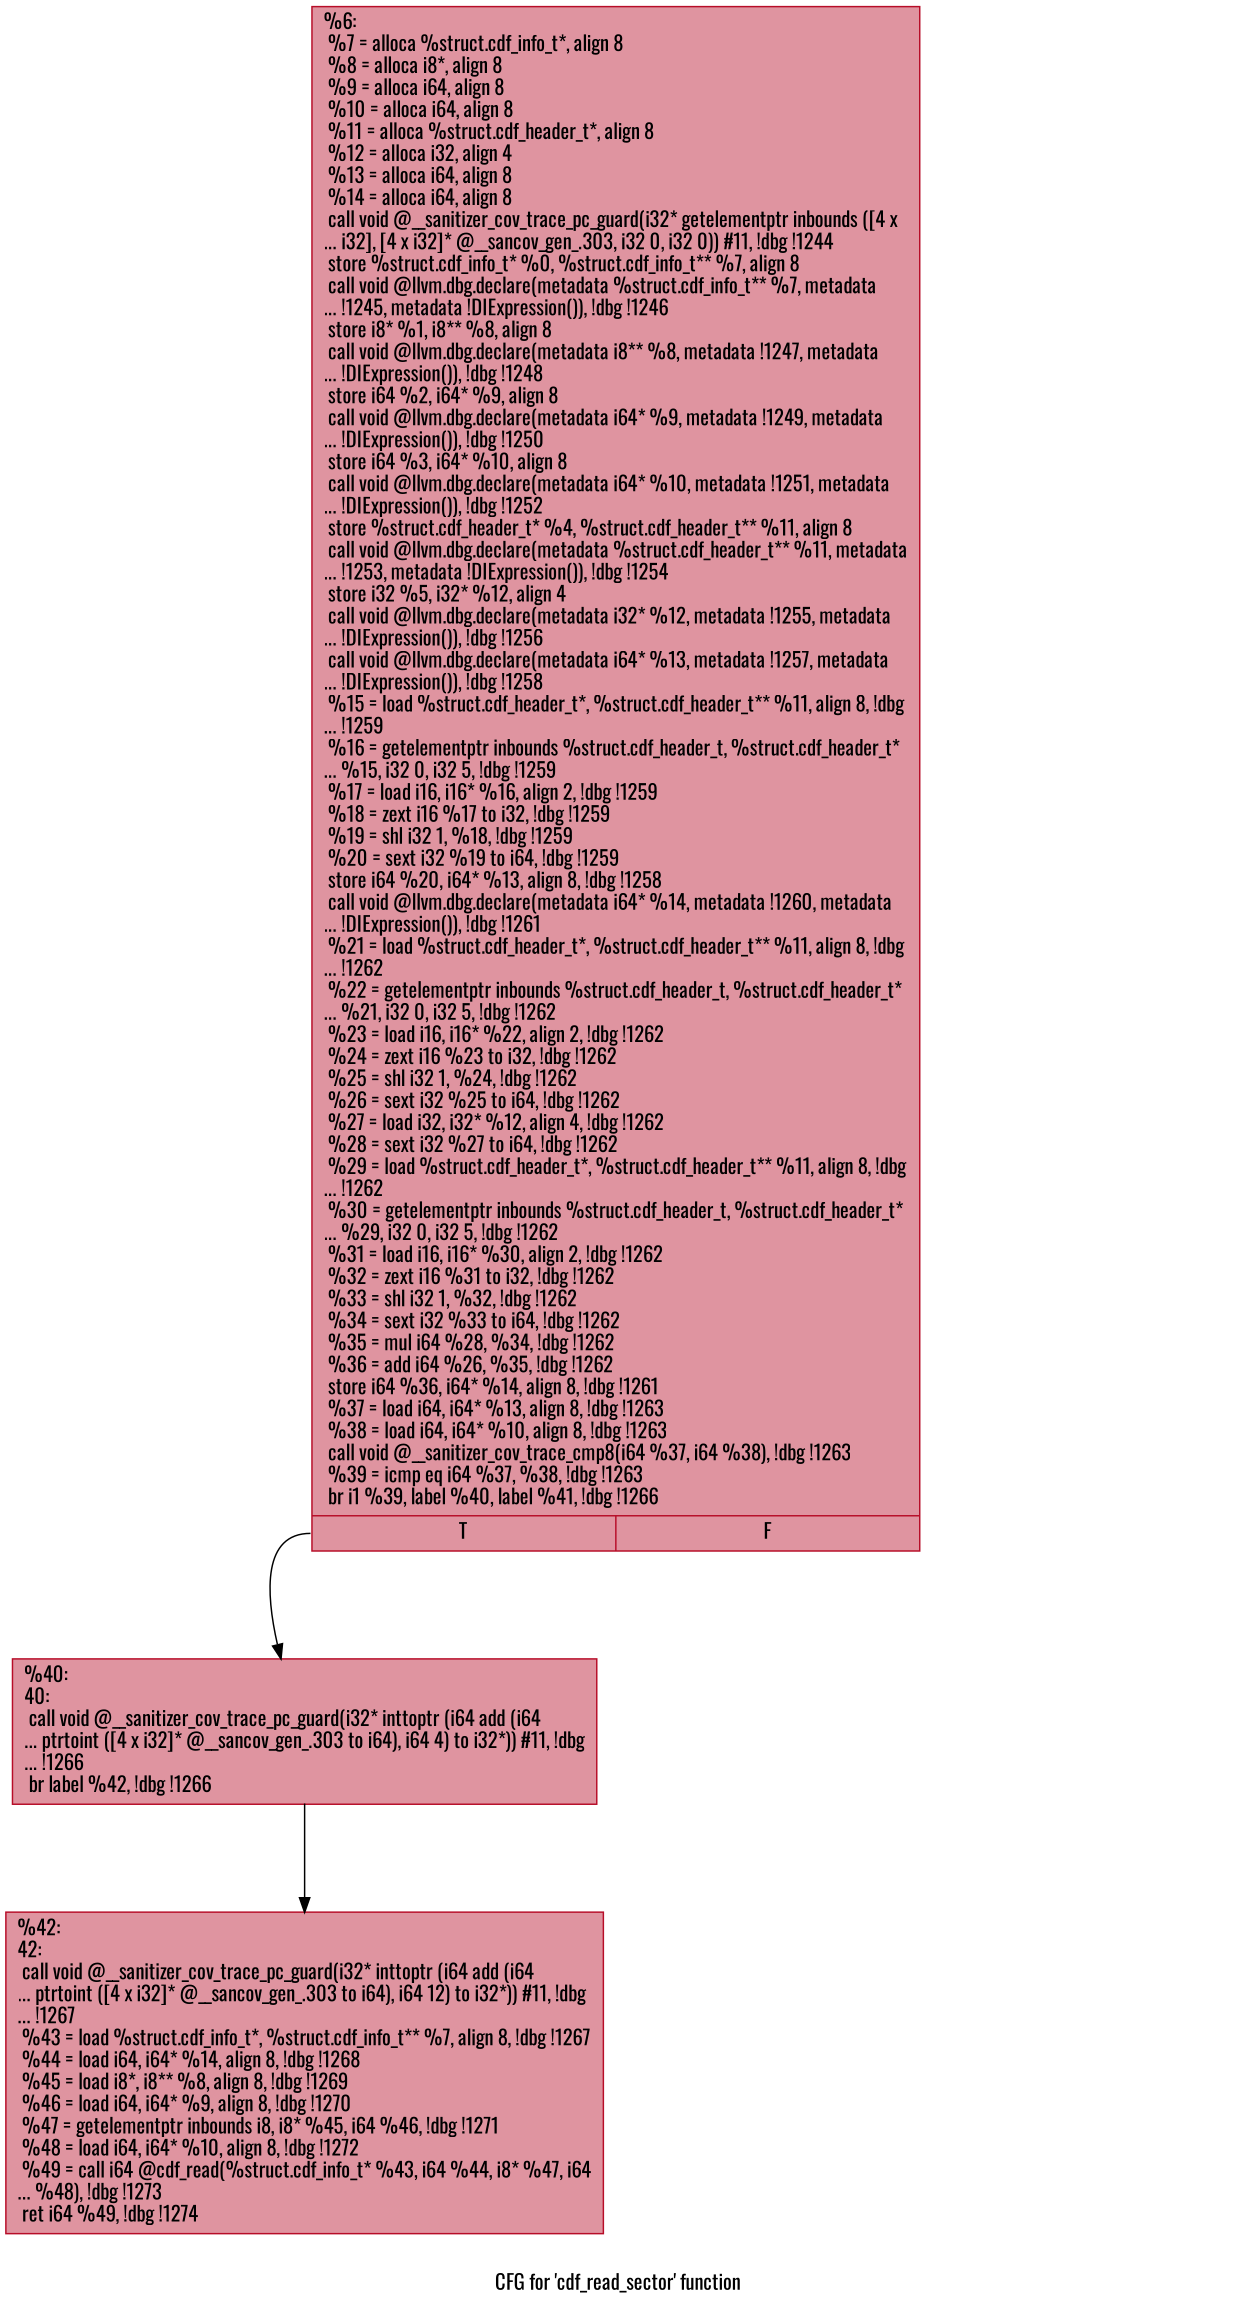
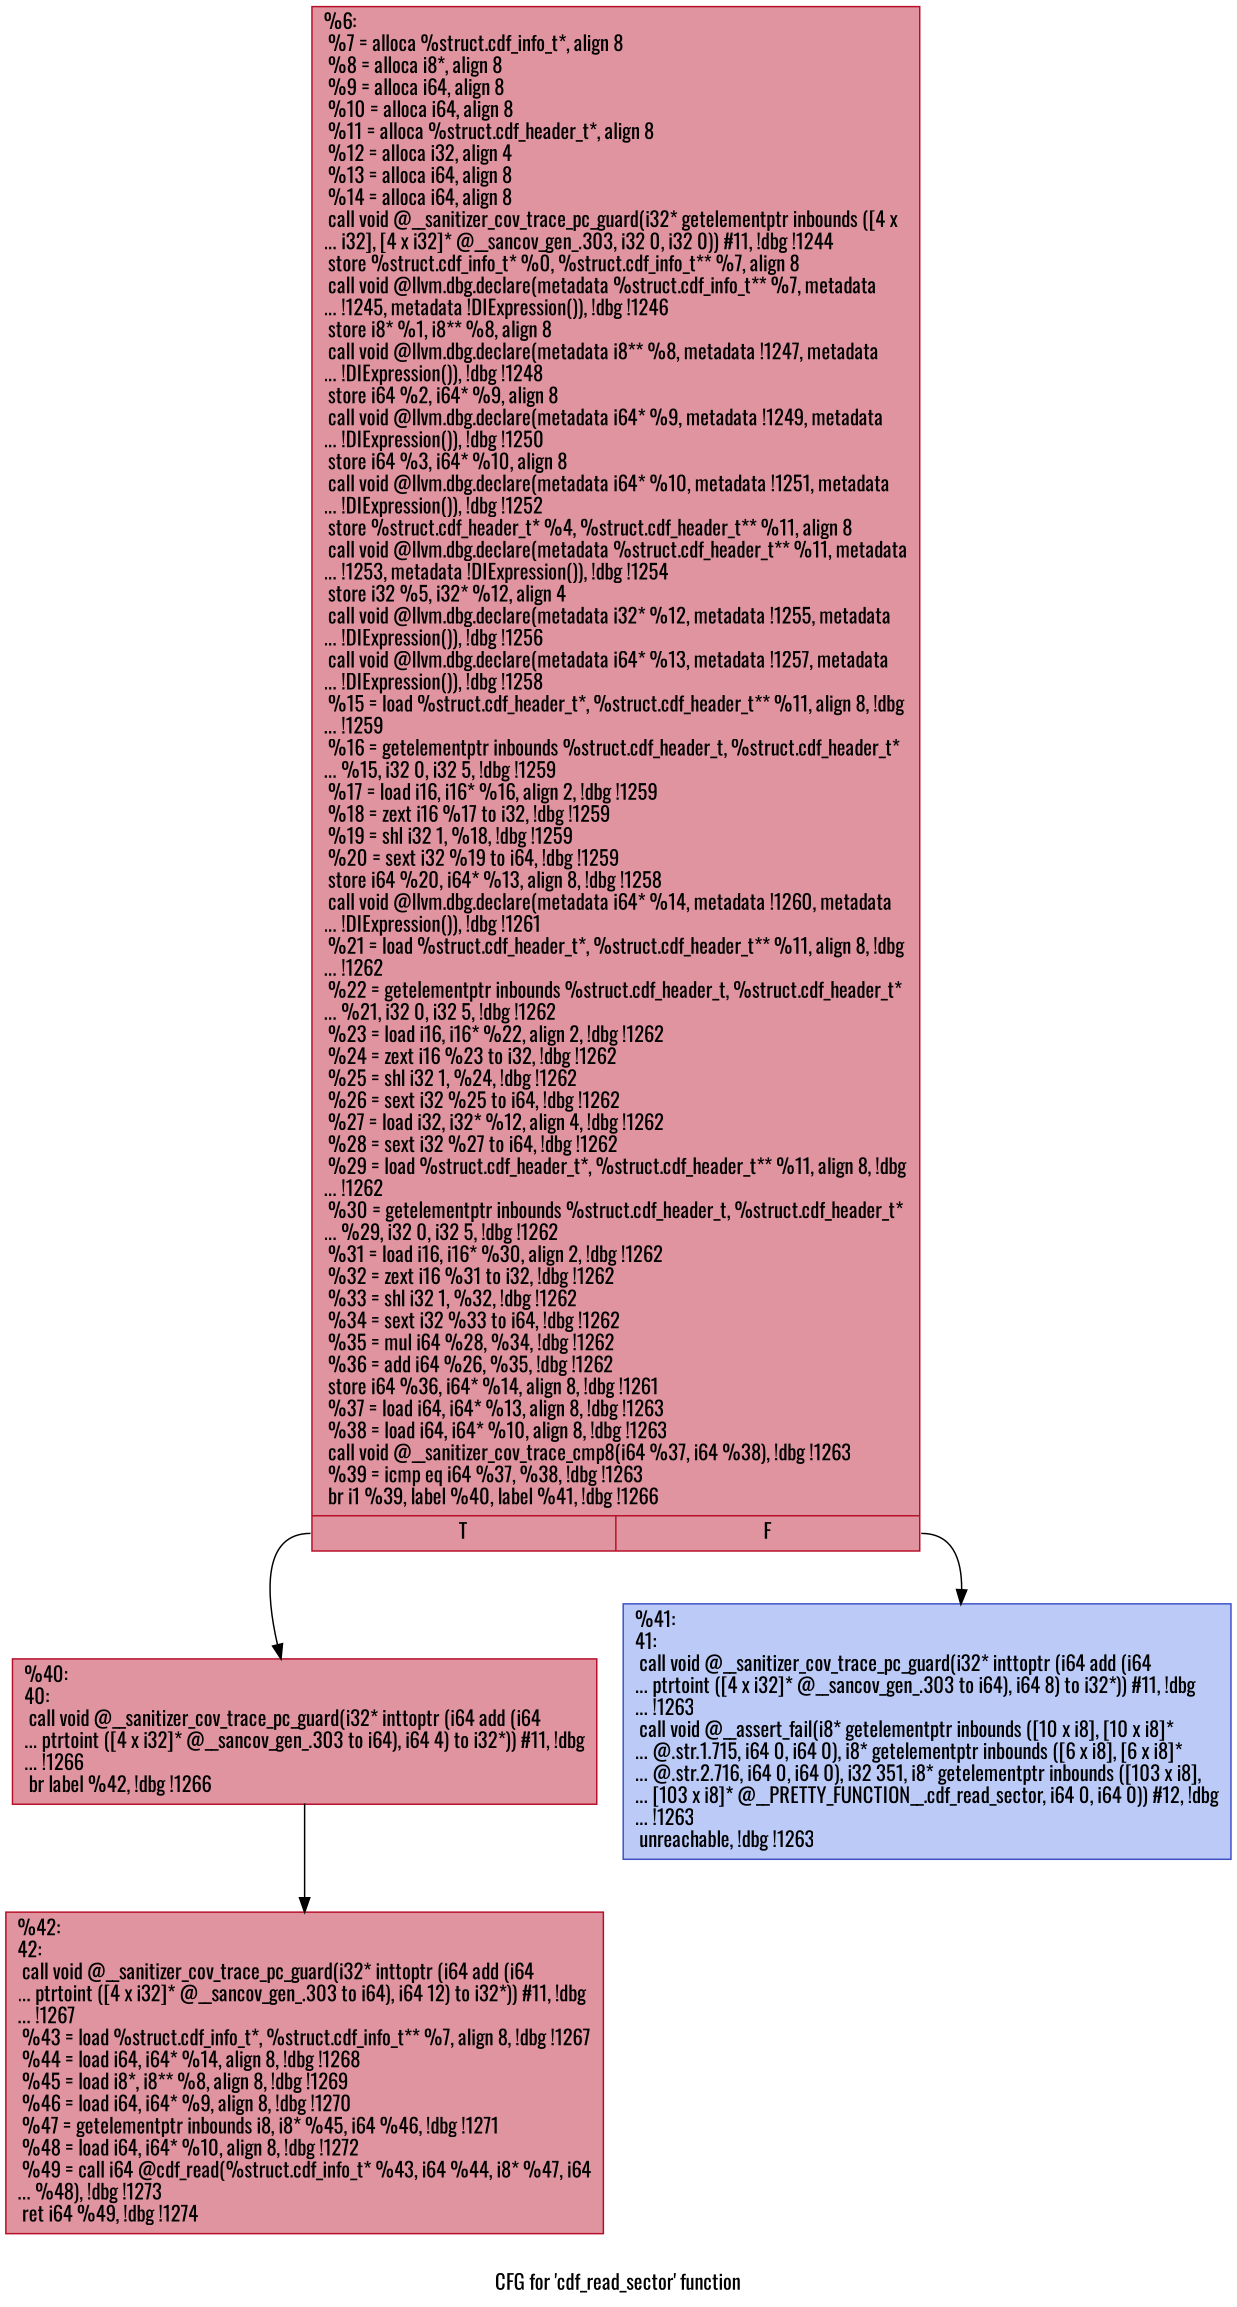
none -> (927, 1732)
